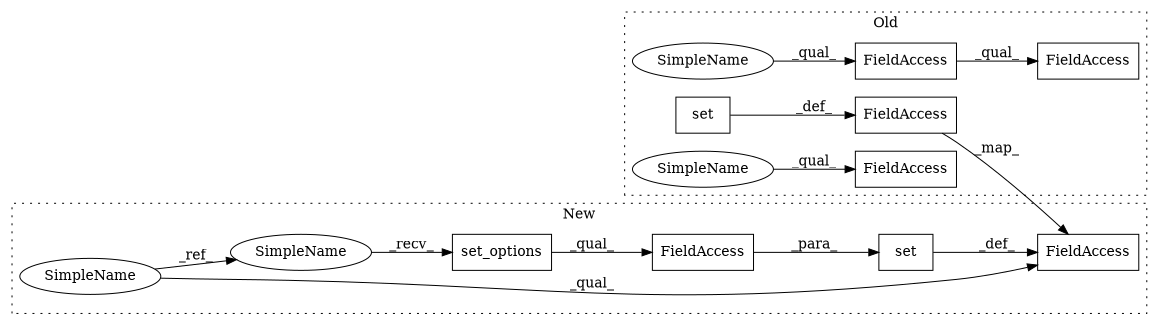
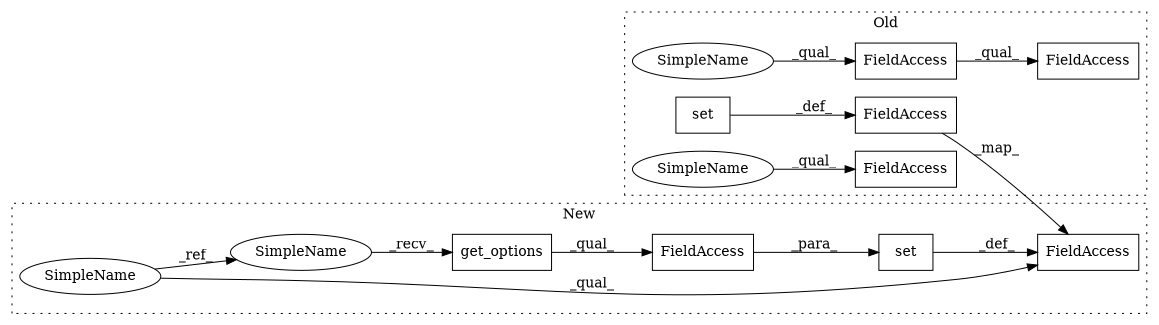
(502, 252) -> (502, 252)
